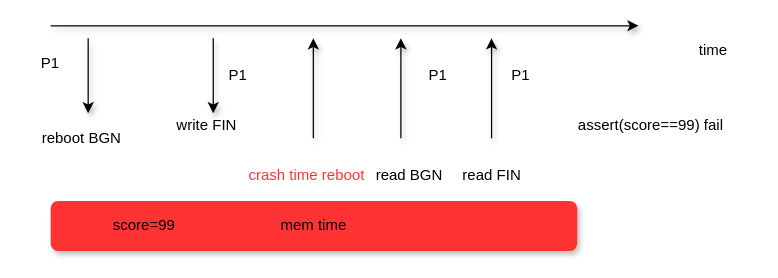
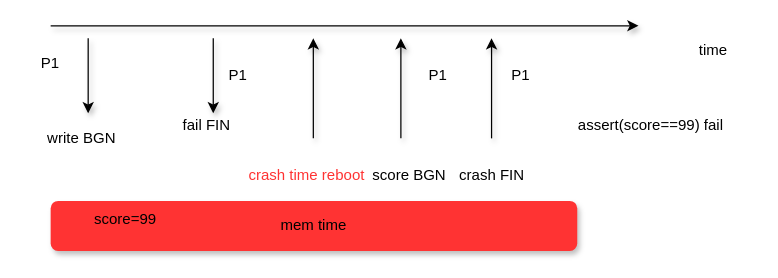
(207, 126) -> (207, 126)
(82, 138) -> (82, 138)
(409, 176) -> (409, 176)
(492, 176) -> (492, 176)
(144, 226) -> (126, 219)
